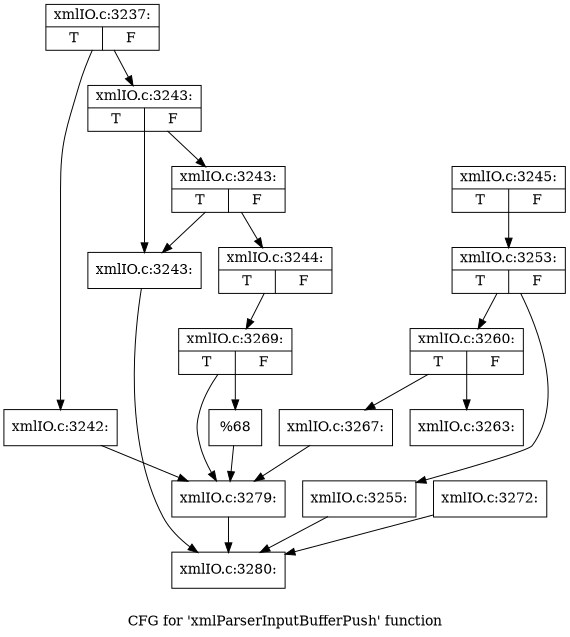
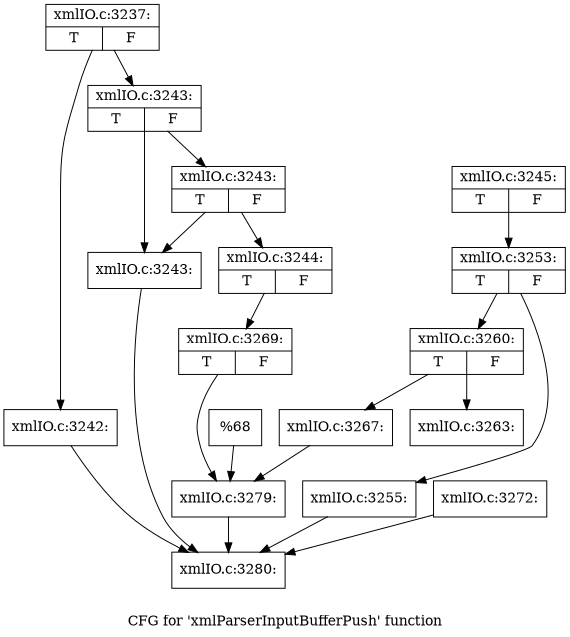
(235, 387) -> none
(136, 460) -> (118, 505)
